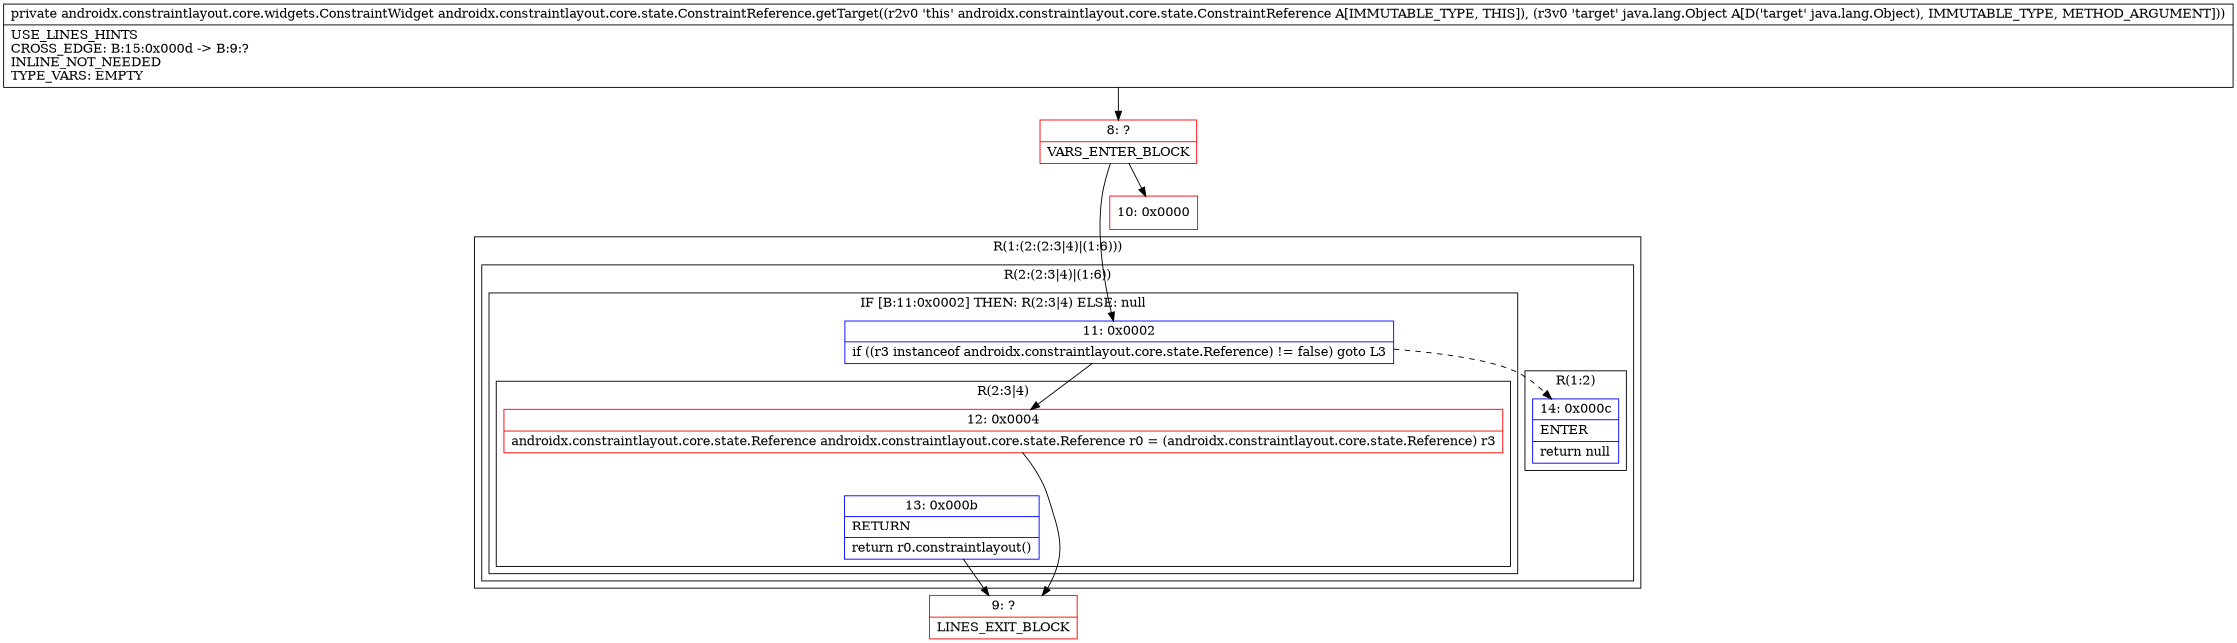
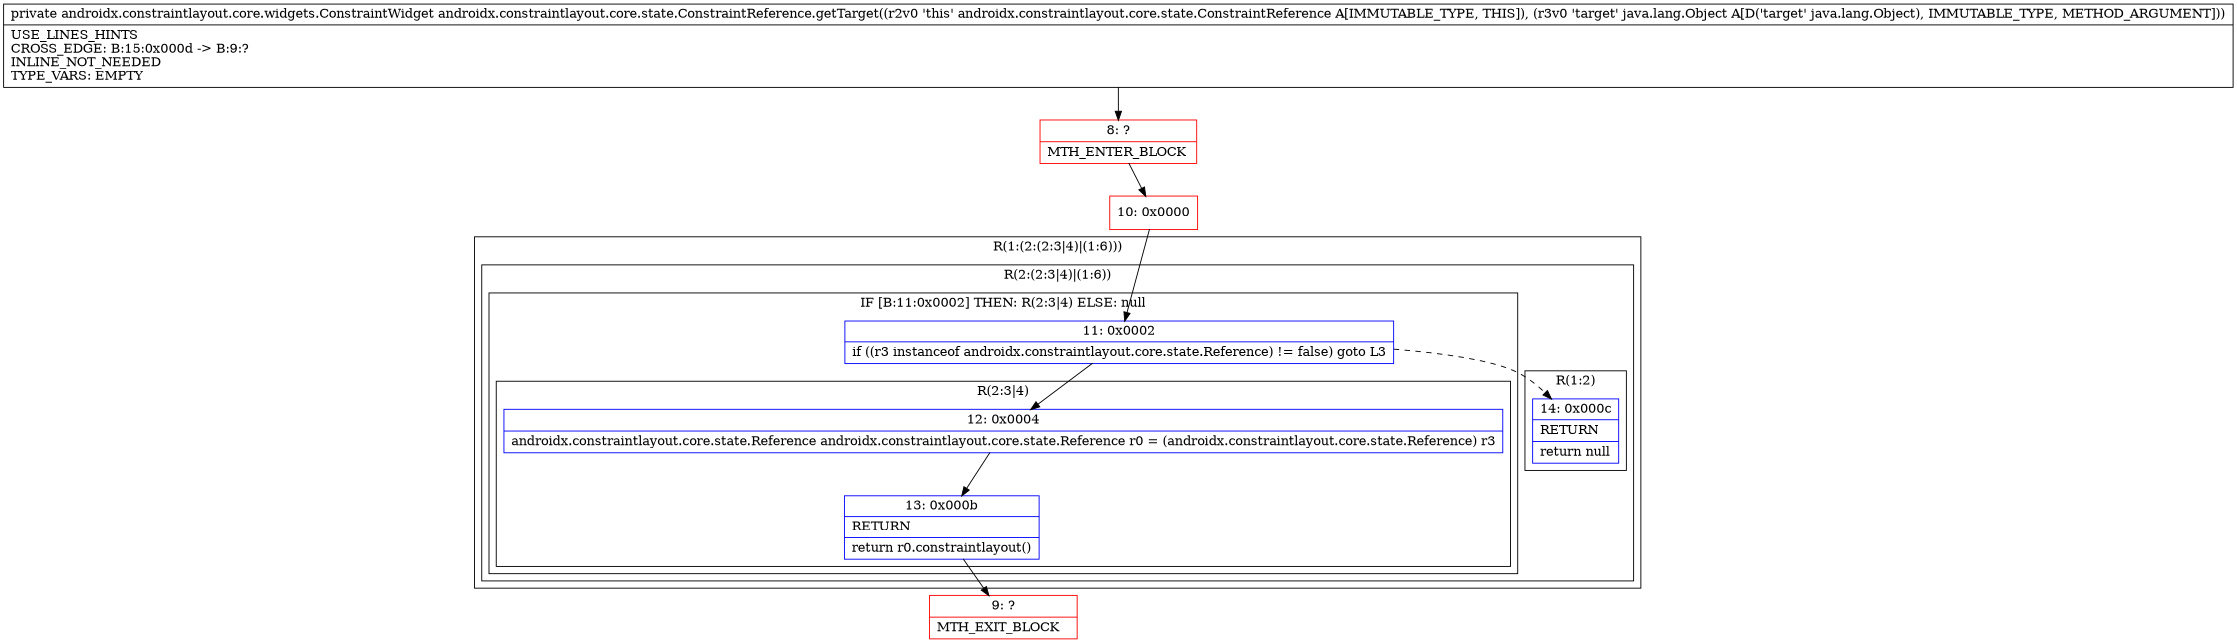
(1118, 152) -> (1117, 152)
(1100, 230) -> (1138, 271)
(1564, 430) -> (1569, 430)
(1003, 431) -> (1003, 431)
(1055, 518) -> (978, 470)
(1003, 628) -> (998, 628)
